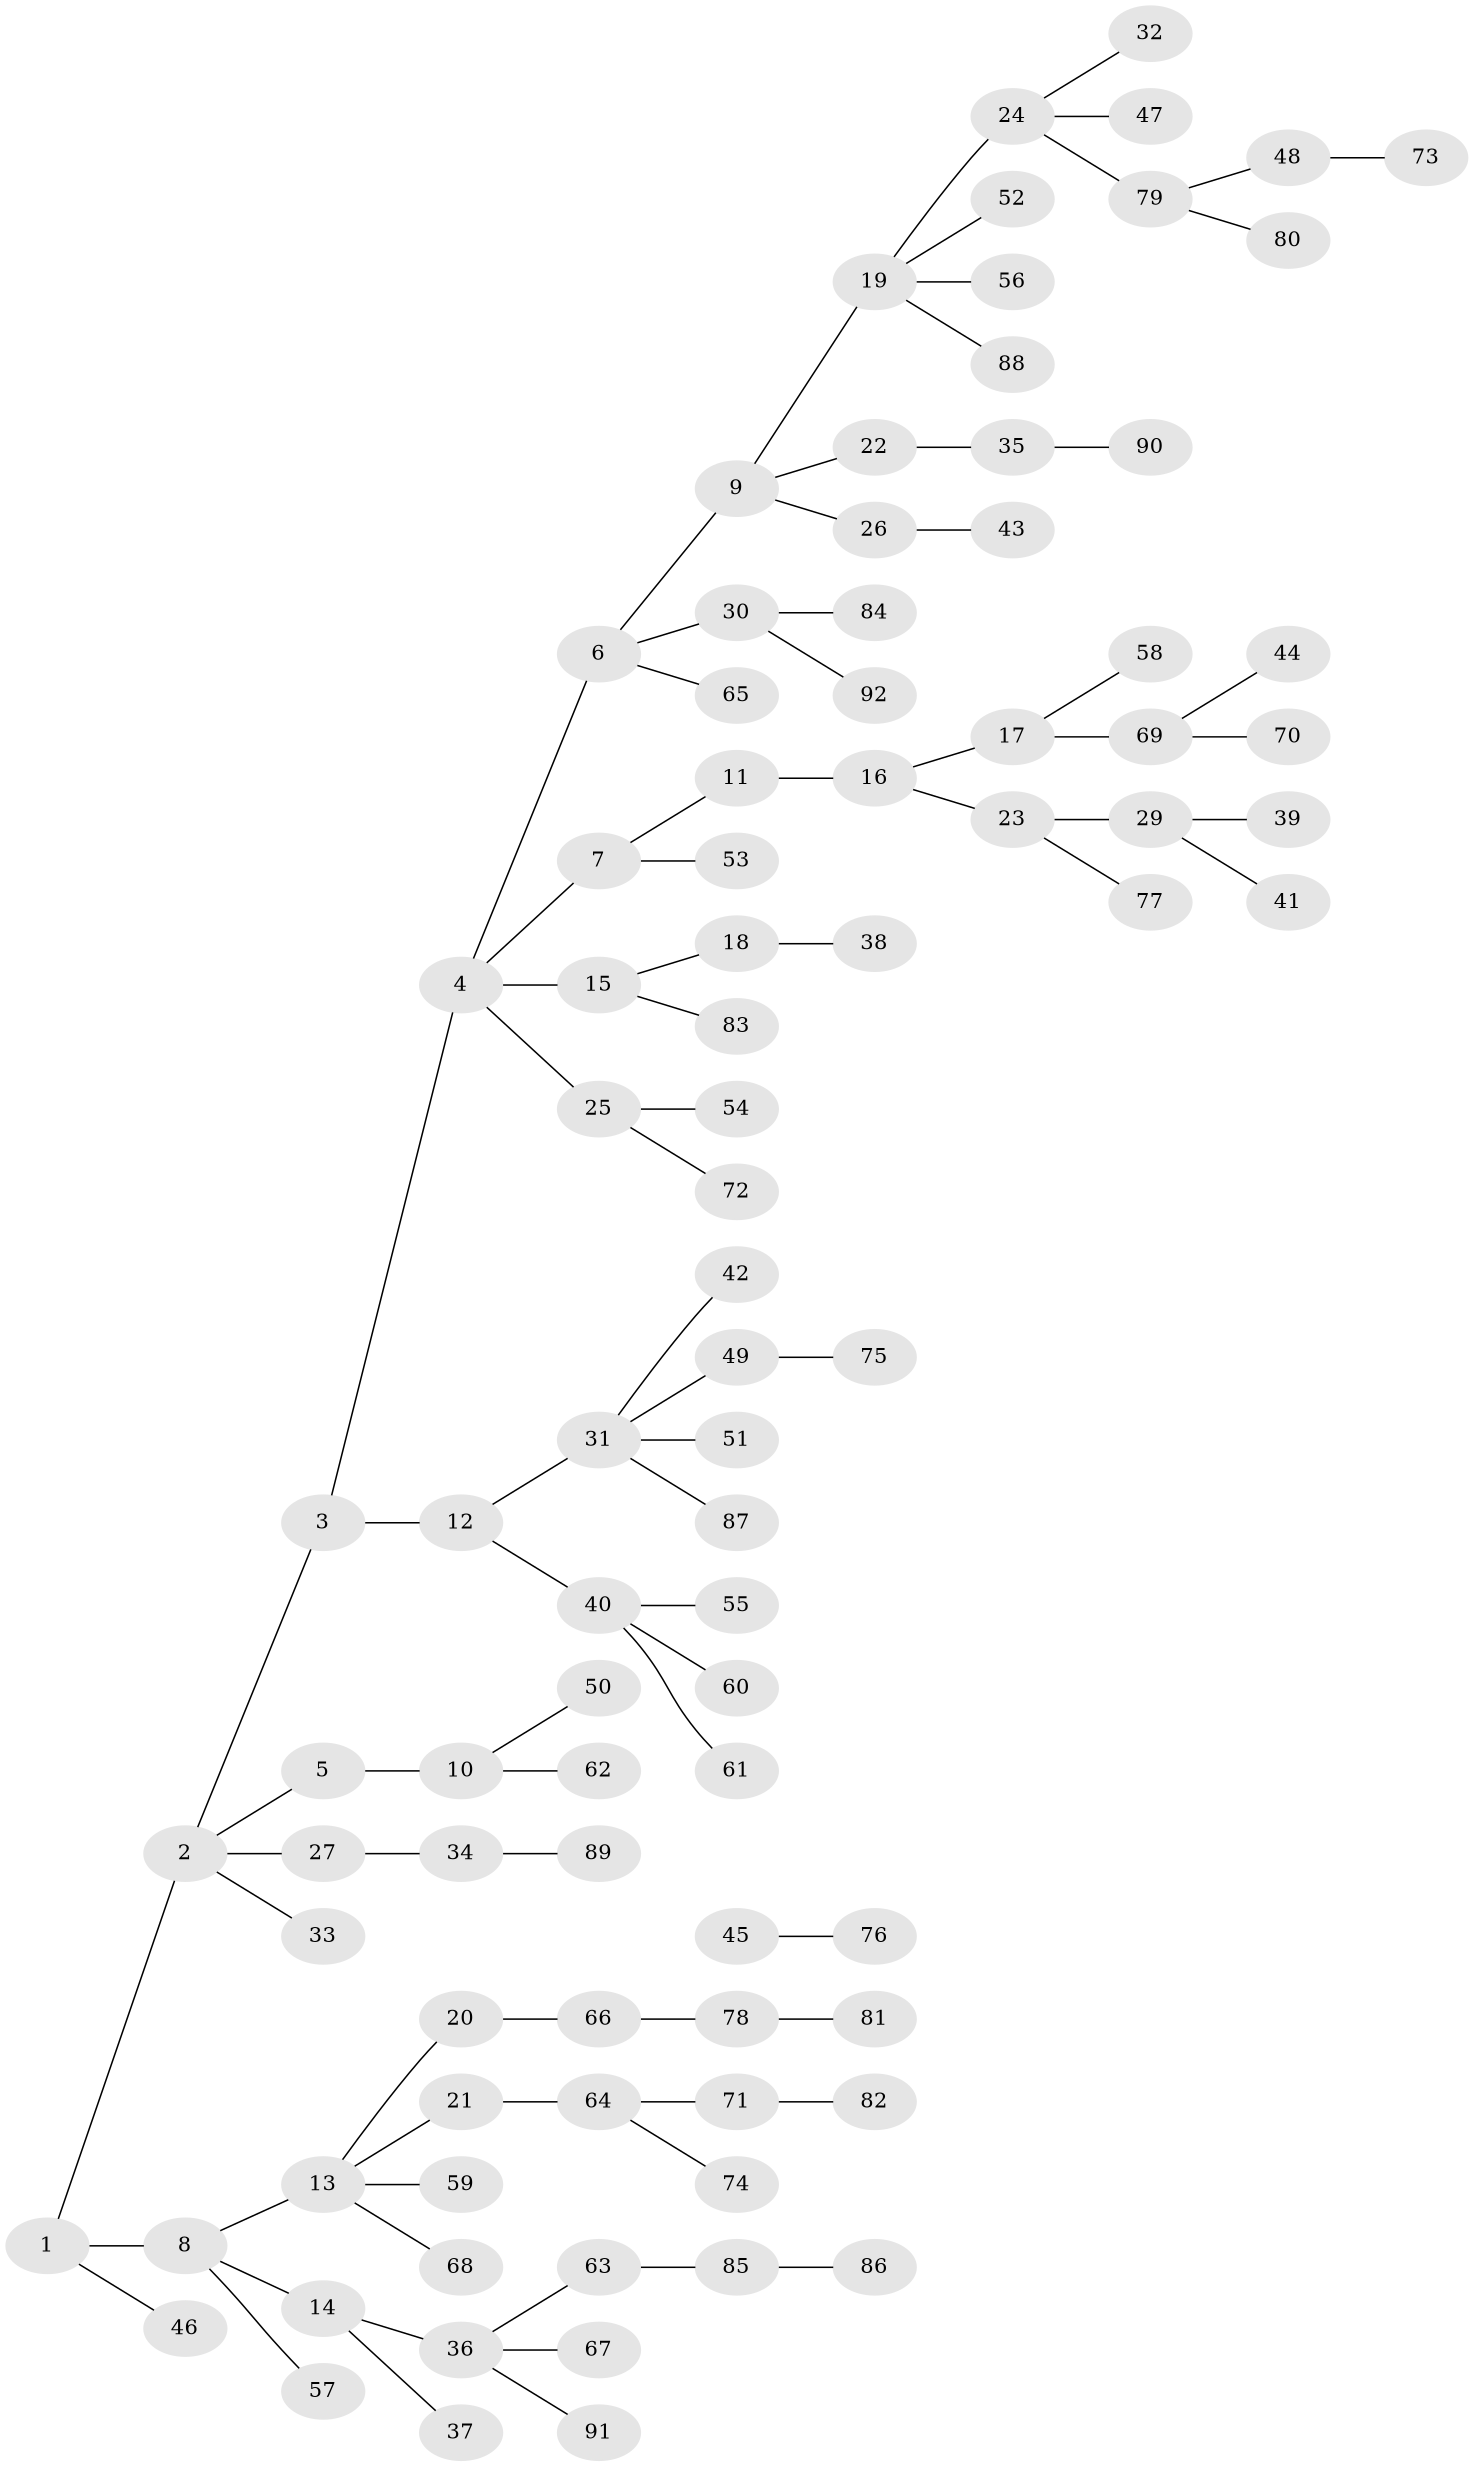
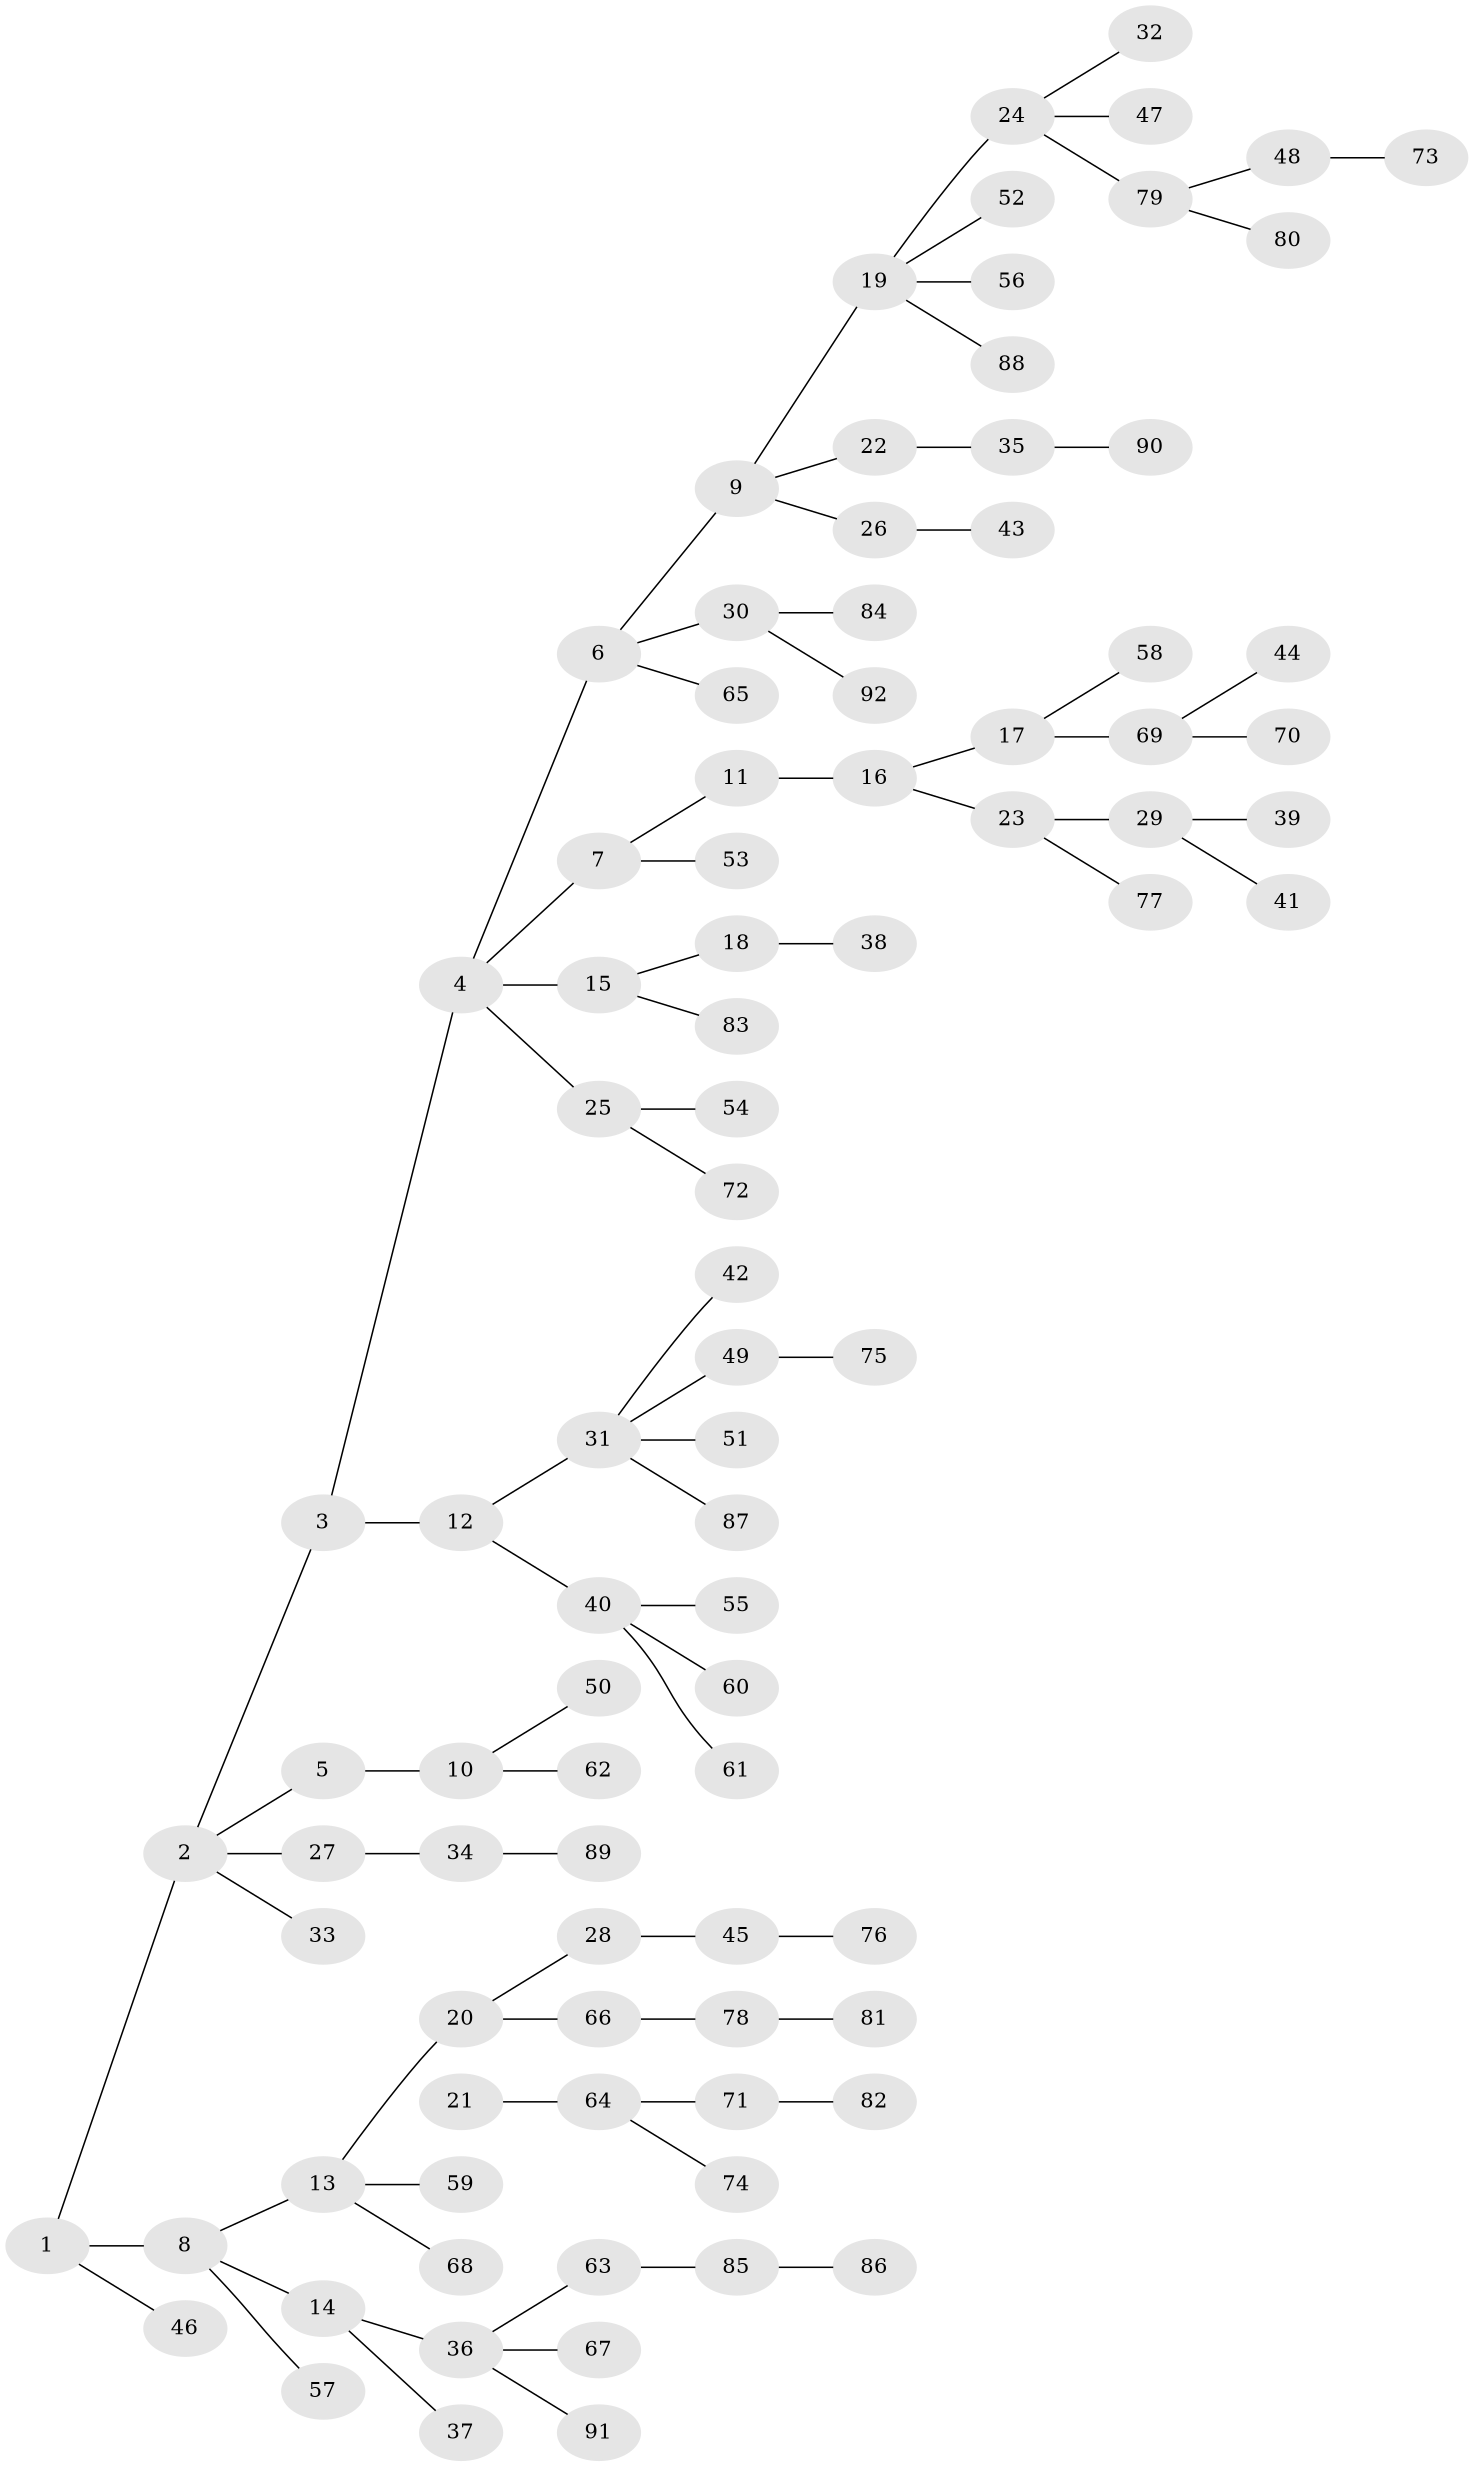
none -> (599, 1936)
(392, 2143) -> none
